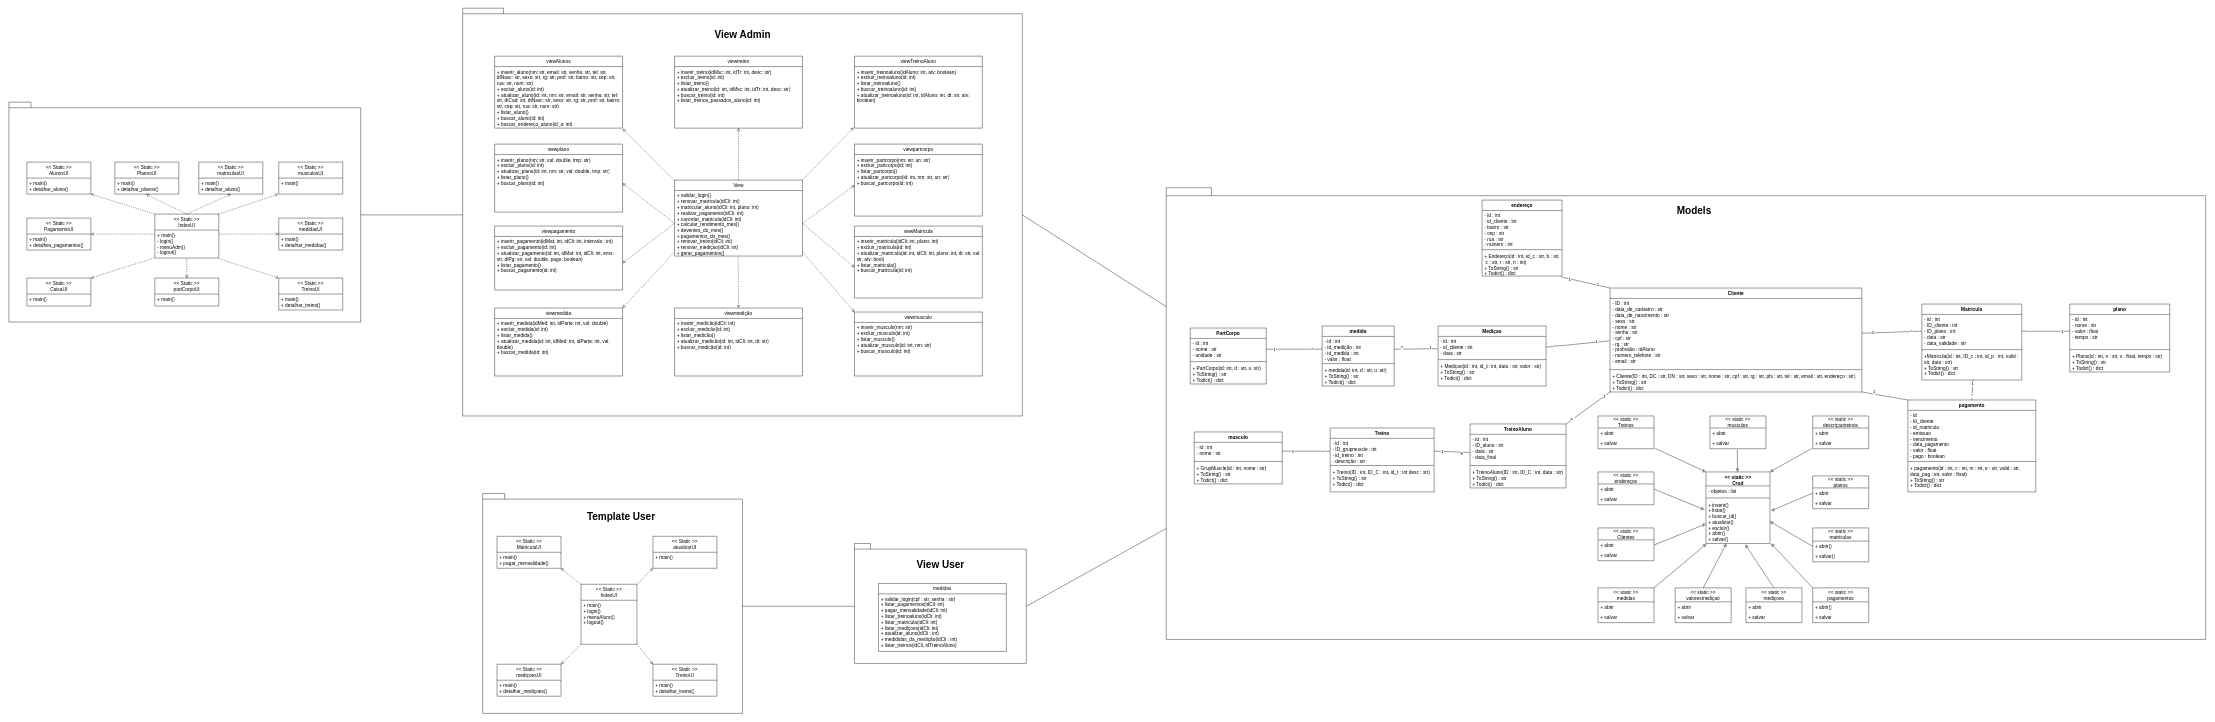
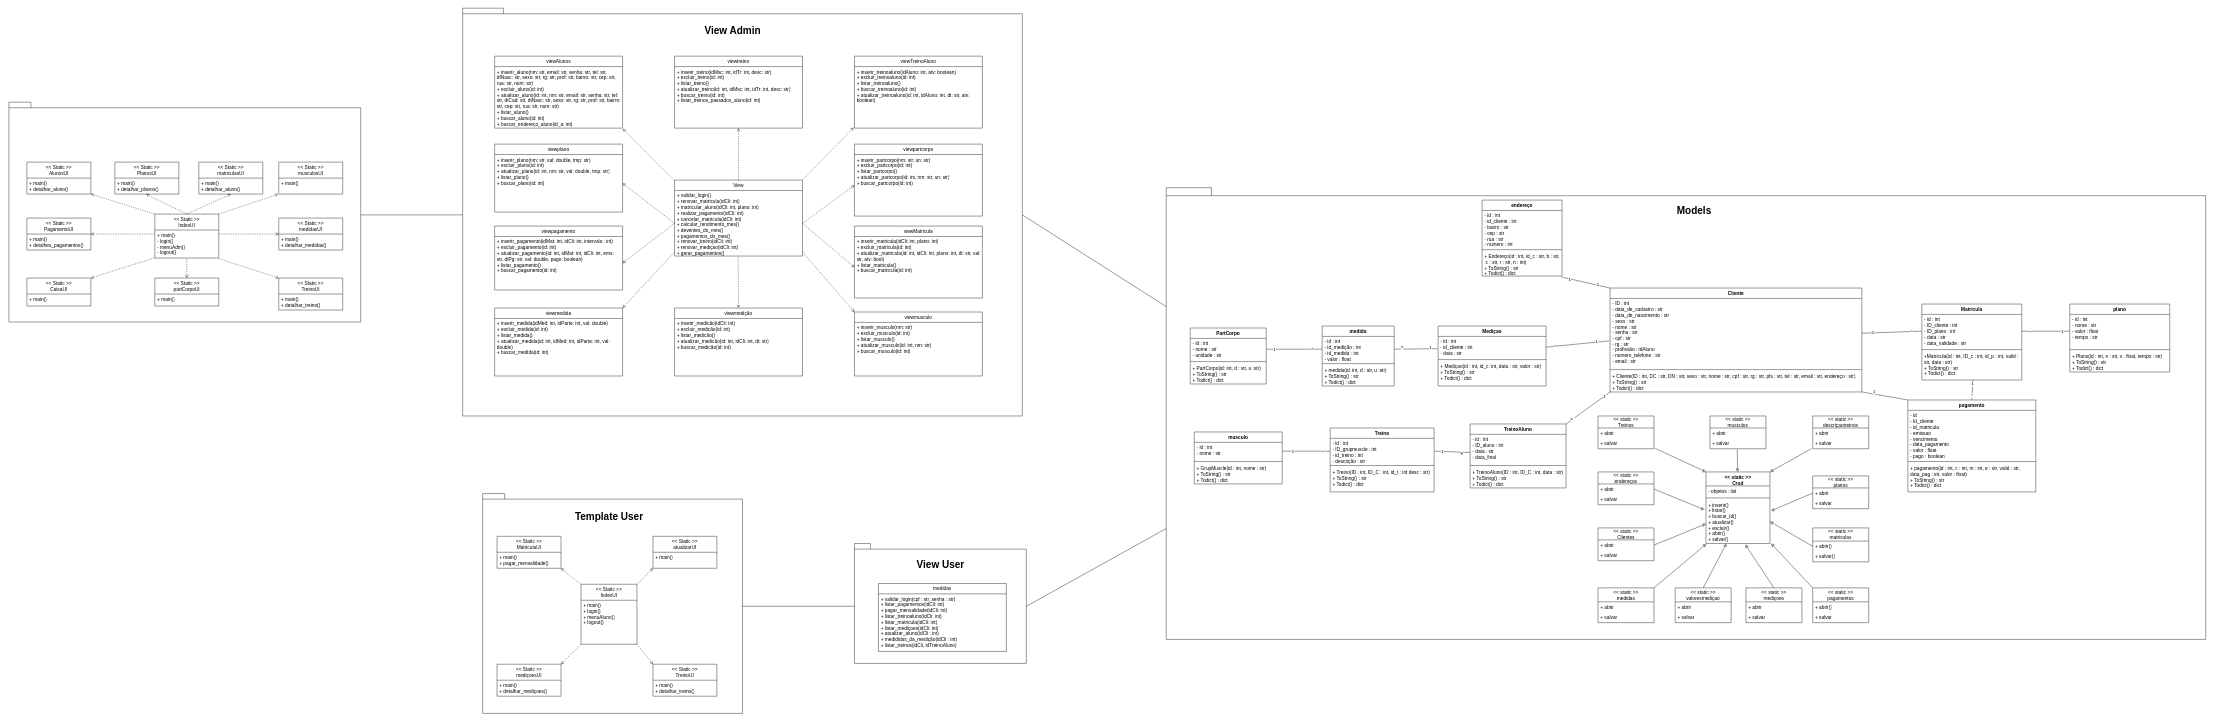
(742, 34) -> (732, 30)
(621, 517) -> (609, 517)
